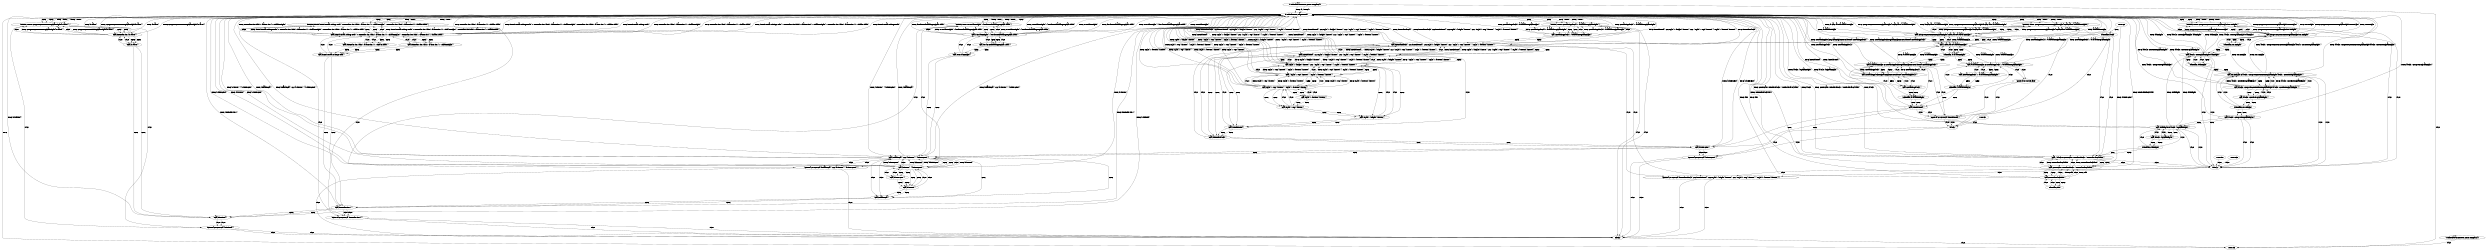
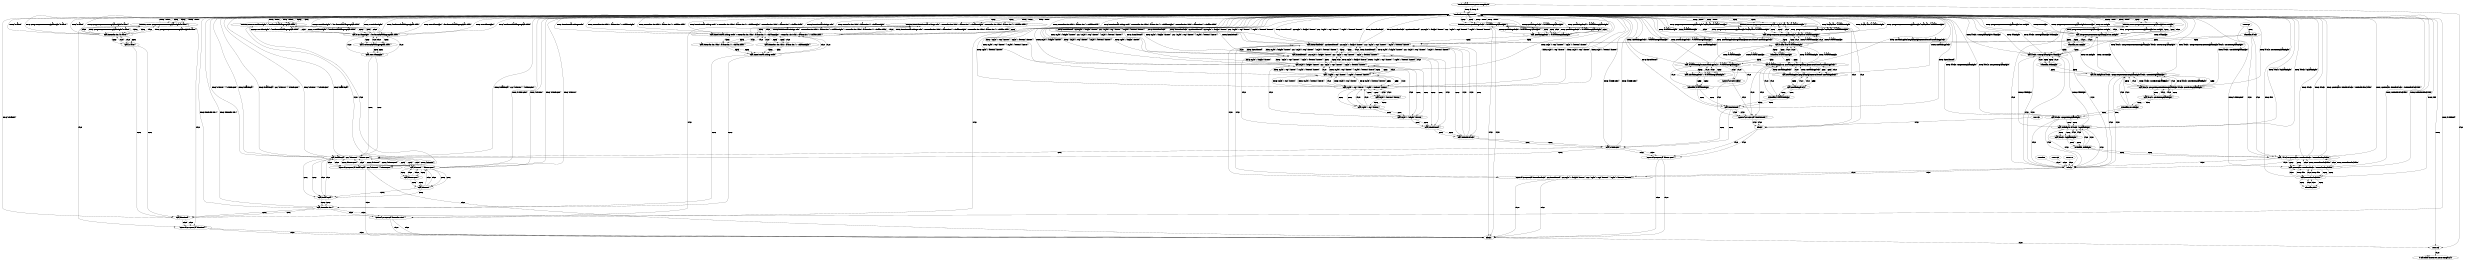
none -> (2069, 157)
(2396, 245) -> (2435, 252)
